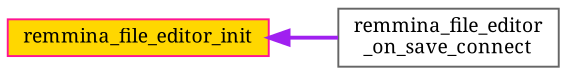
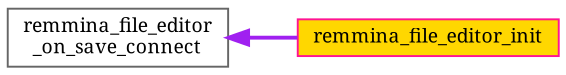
(313, 38) -> (273, 38)
